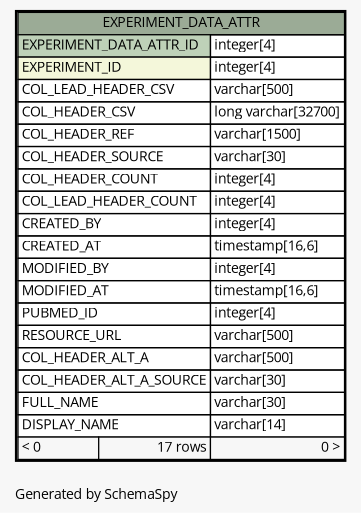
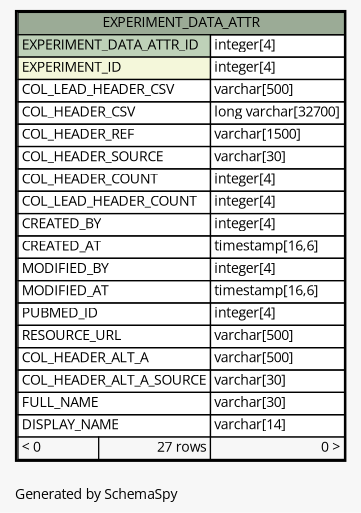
(182, 448) -> (182, 448)
